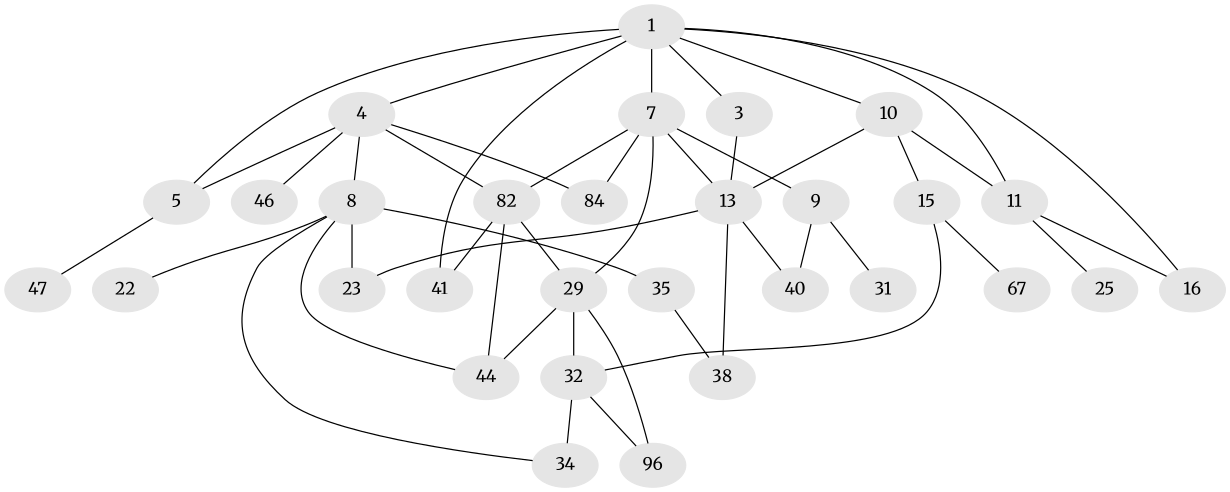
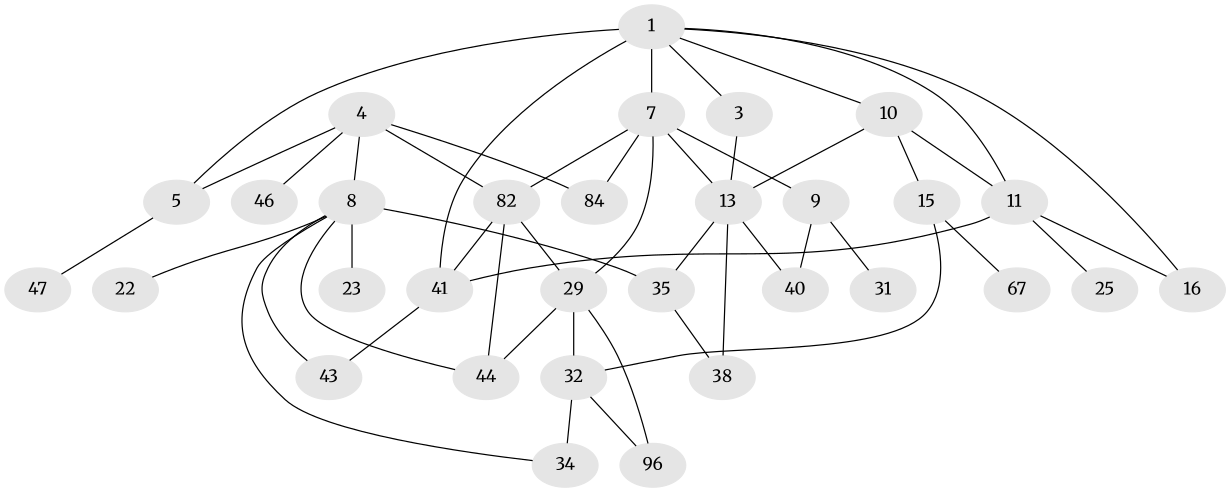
(505, 68) -> none
(553, 238) -> (695, 246)
none -> (744, 254)
none -> (329, 378)
